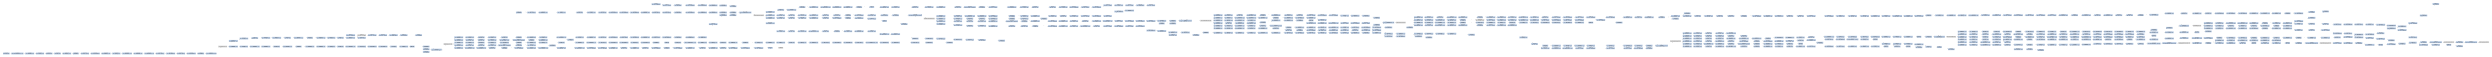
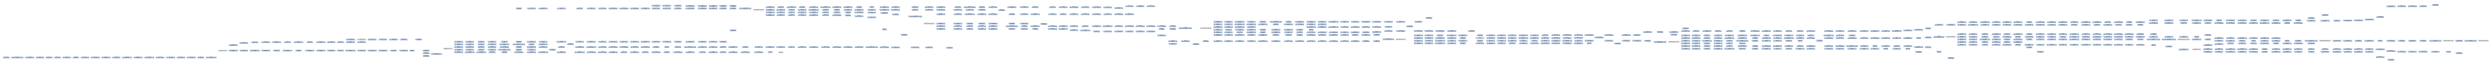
none -> (1742, 38)
